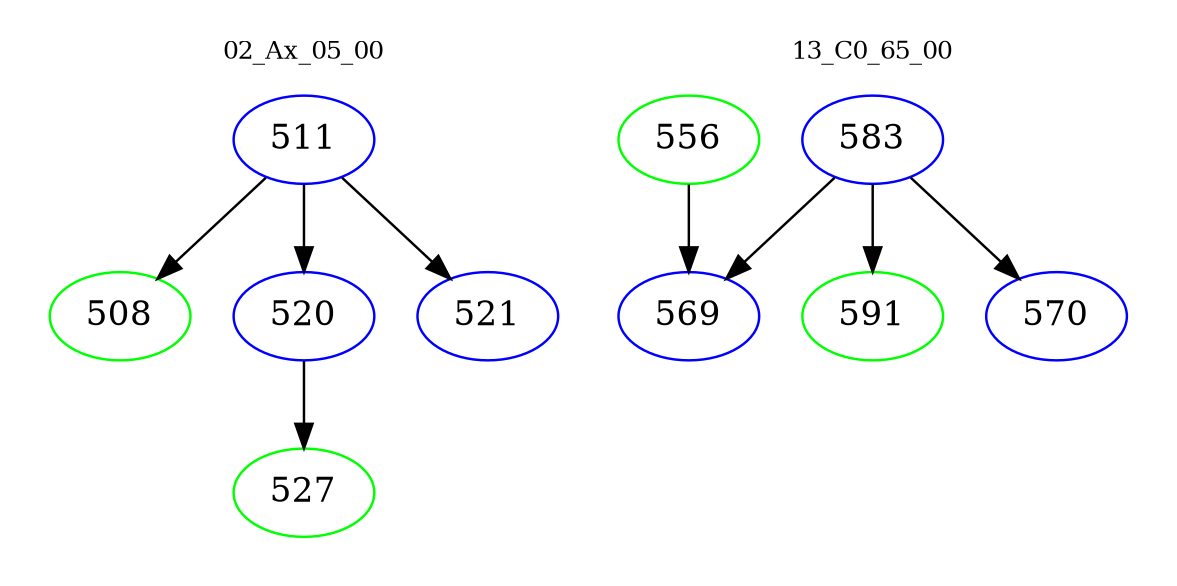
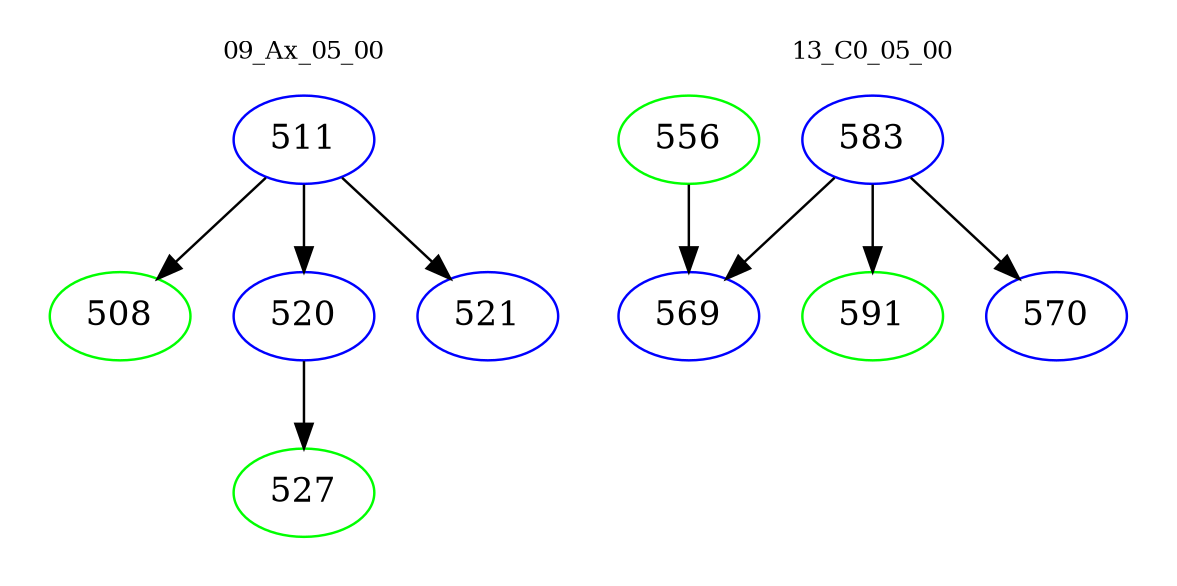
(304, 53) -> (304, 53)
(873, 53) -> (873, 53)
